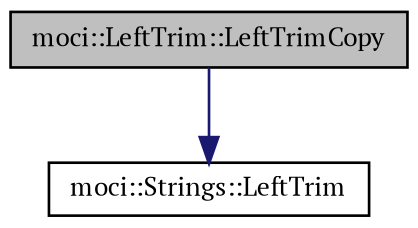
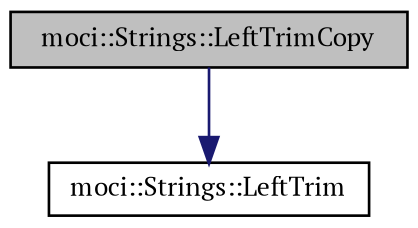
(209, 40) -> (209, 40)
